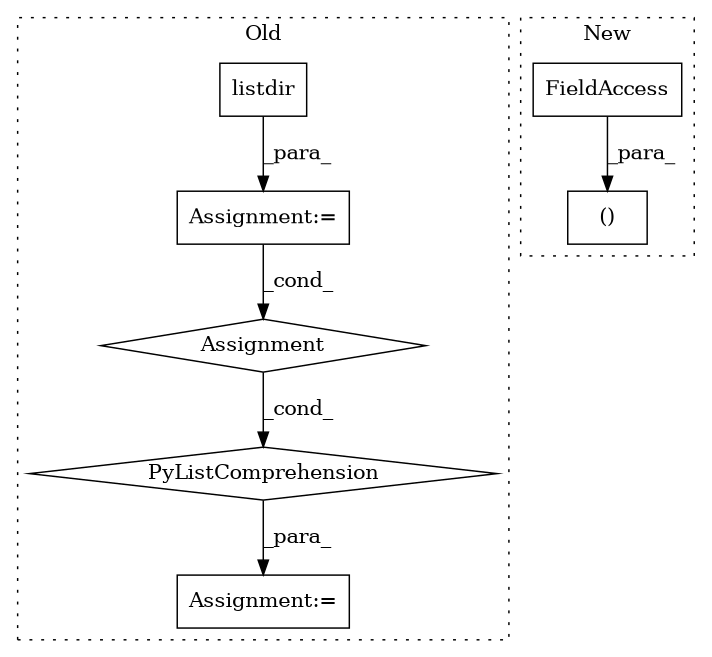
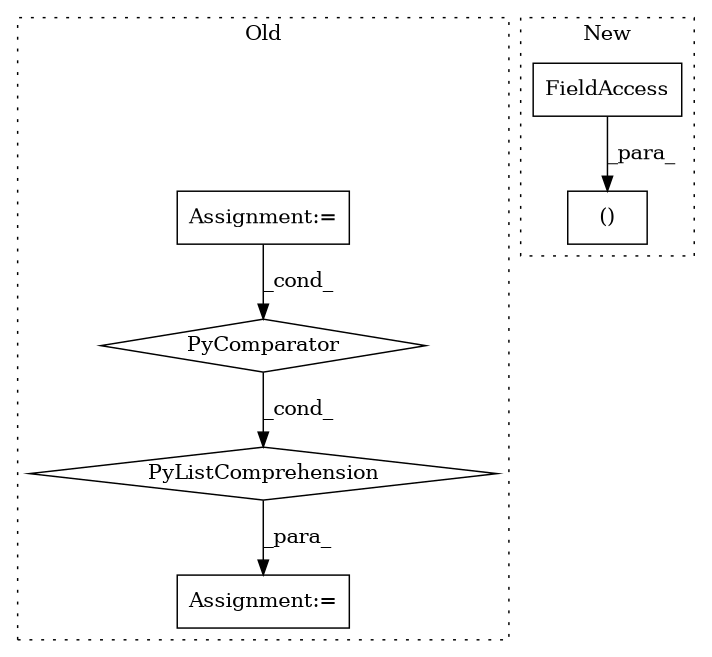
(263, 90) -> none
(263, 346) -> (263, 346)
